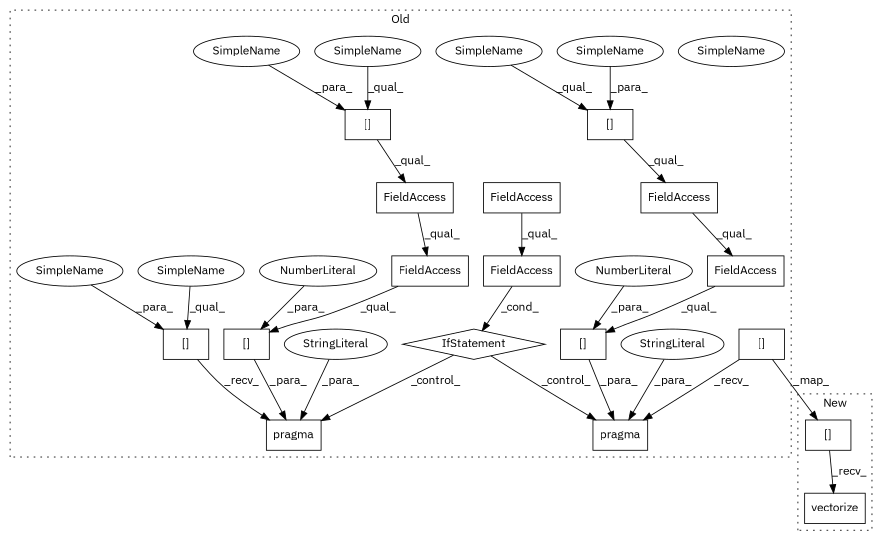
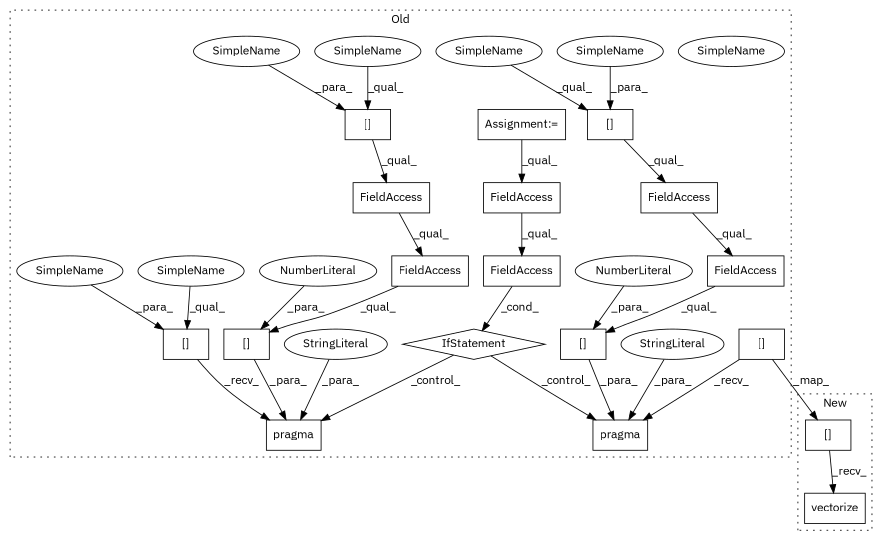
none -> (522, 125)
